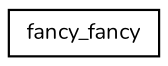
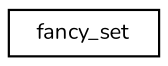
(84, 33) -> (84, 33)
